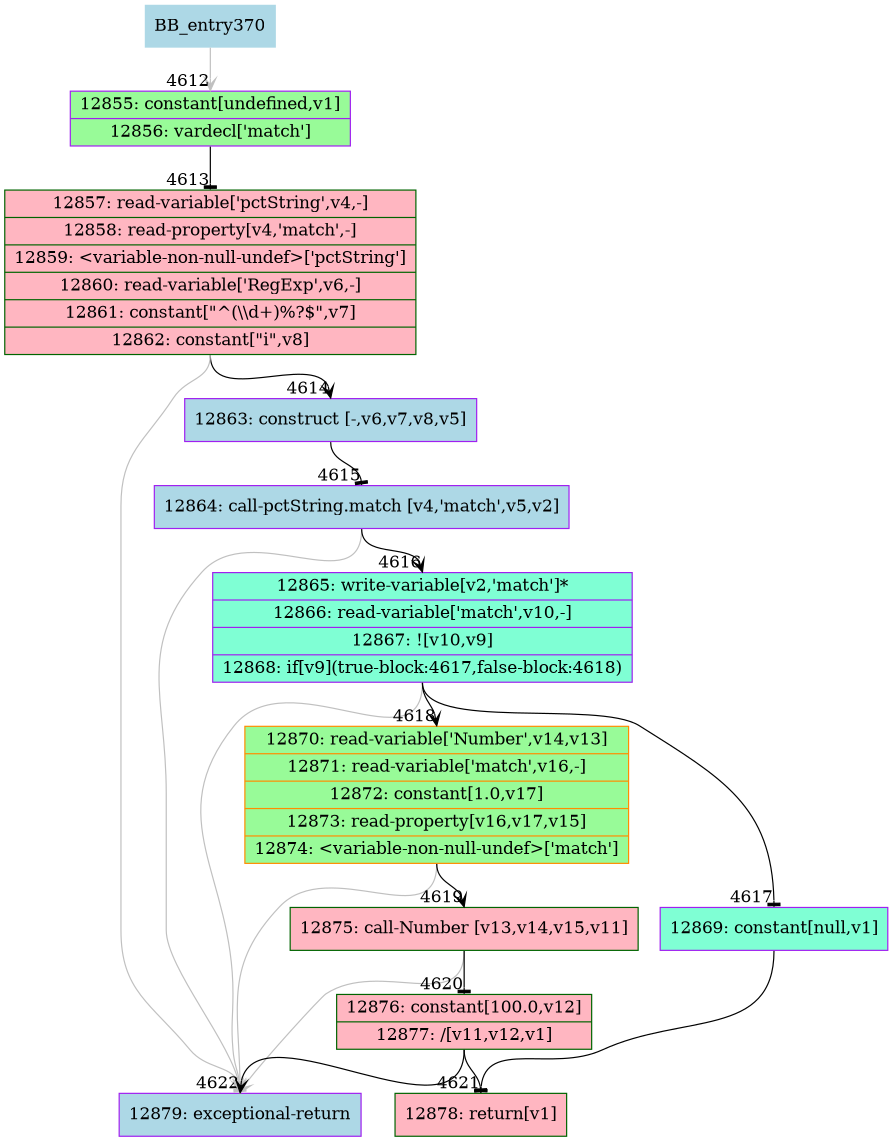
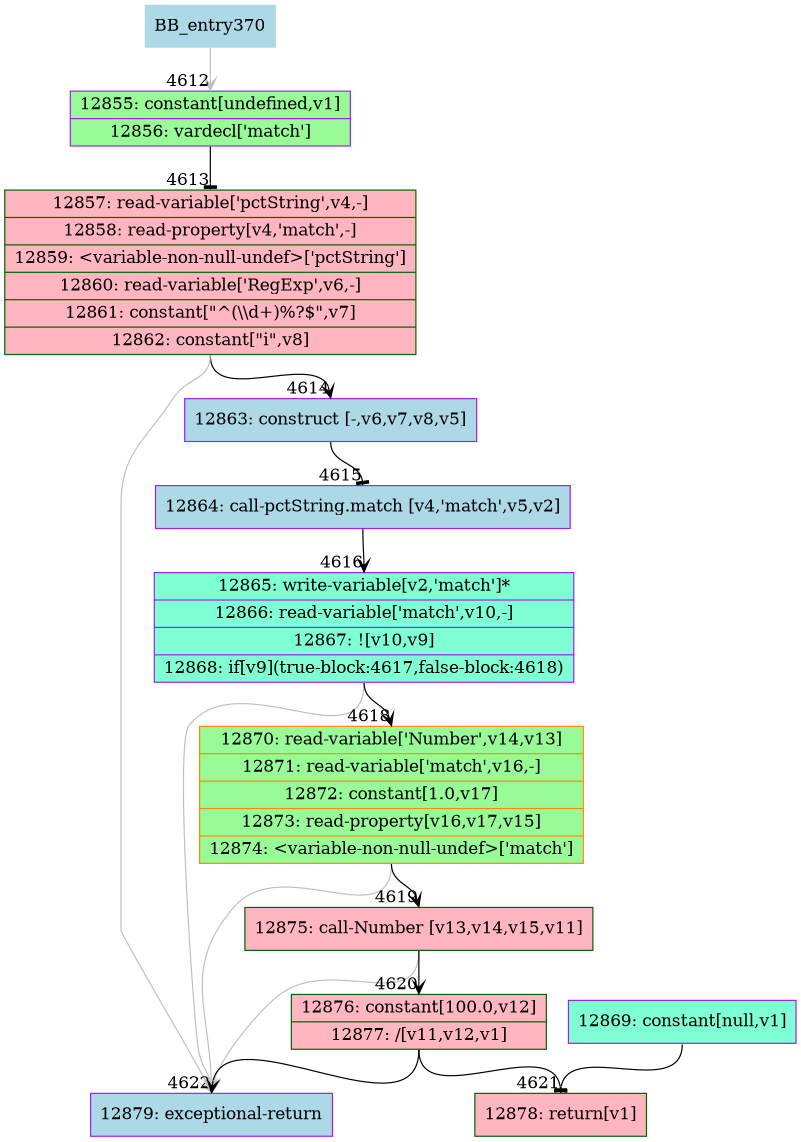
(641, 727) -> none
(163, 740) -> none
(464, 977) -> (419, 966)
